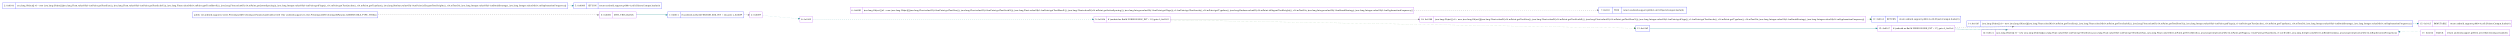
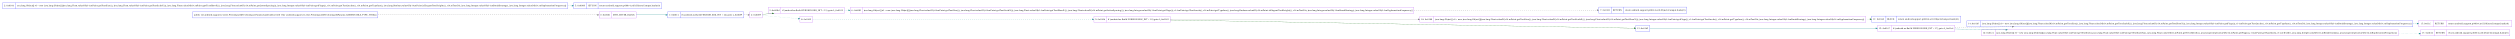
none -> (806, 10)
(1617, 10) -> (1617, 10)
(624, 15) -> (624, 15)
(1891, 19) -> (1891, 19)
(1402, 24) -> (1402, 24)
(2440, 24) -> (2440, 24)
(2410, 32) -> (2409, 34)
(2440, 33) -> (2440, 33)
